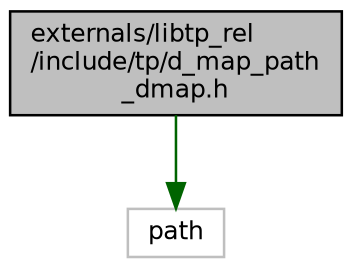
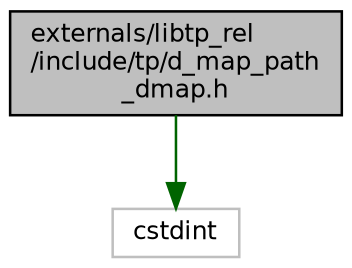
(176, 233) -> (176, 233)
